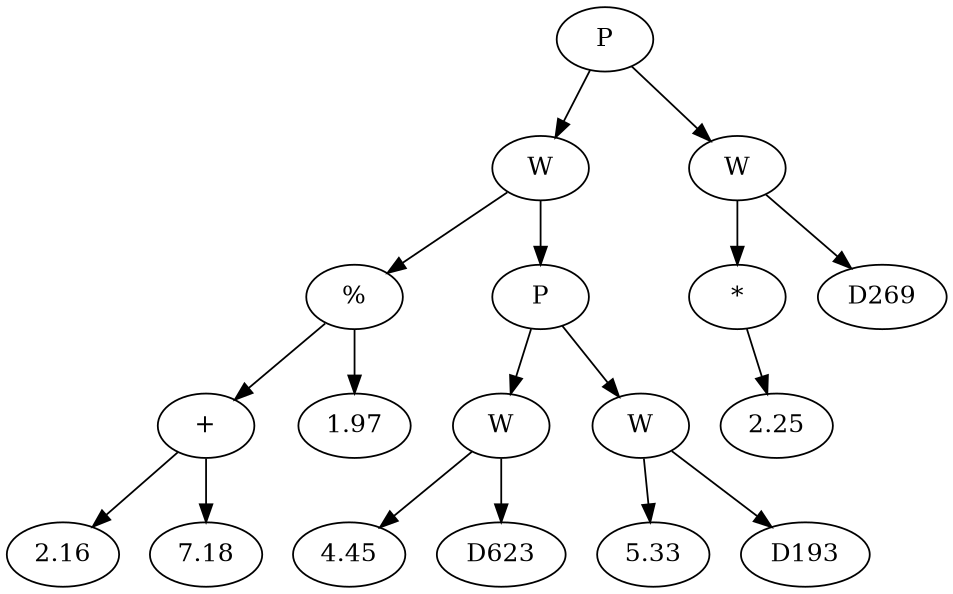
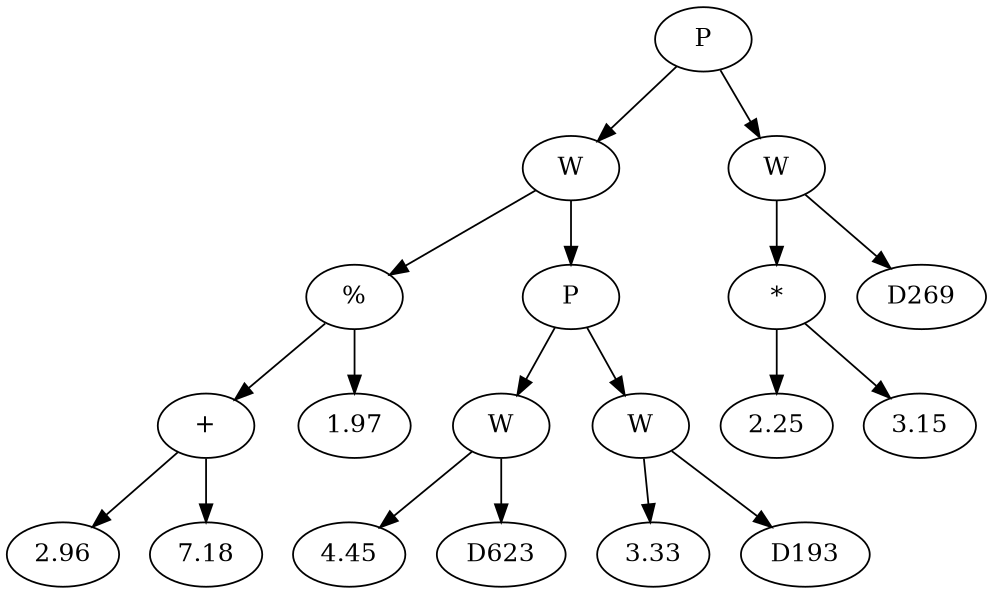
none -> (920, 426)
(63, 555) -> (63, 555)
(653, 555) -> (653, 555)
